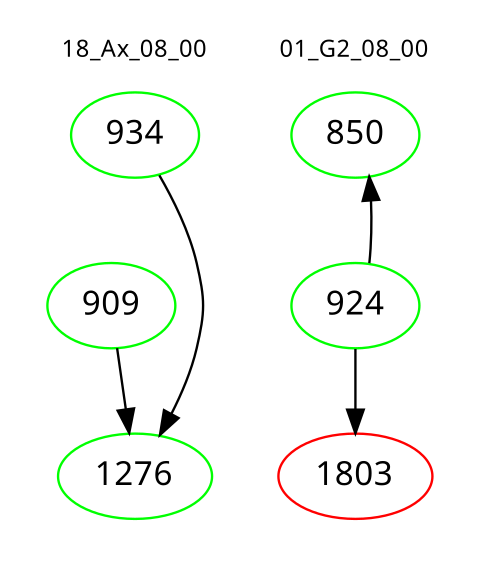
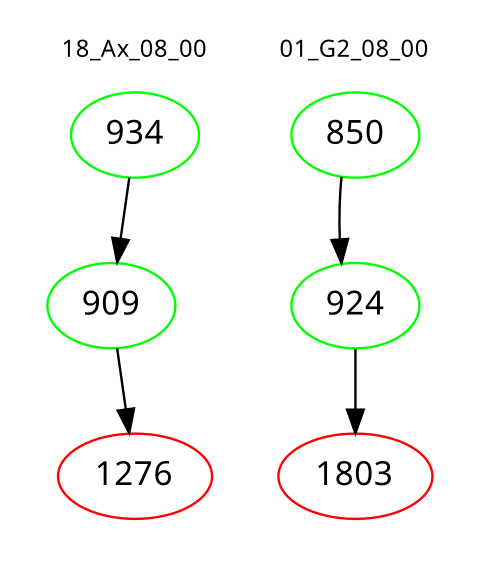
(371, 232) -> (340, 208)
(202, 293) -> (125, 208)
(135, 476) -> (135, 476)
